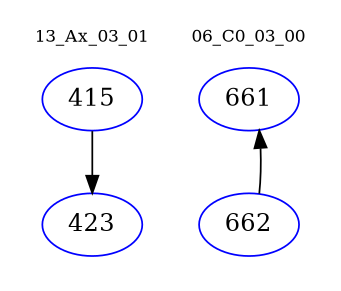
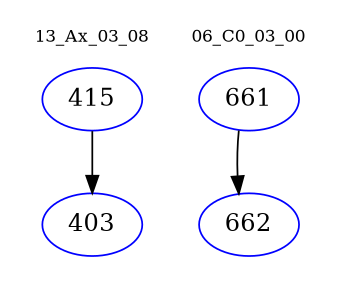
(92, 37) -> (92, 37)
(261, 171) -> (237, 153)
(92, 225) -> (92, 225)
